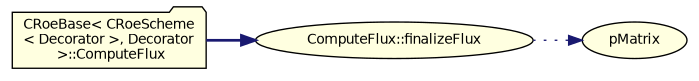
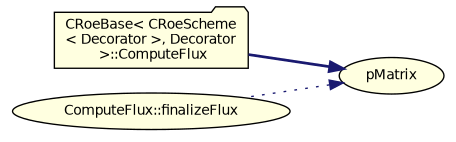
(224, 40) -> (289, 61)
